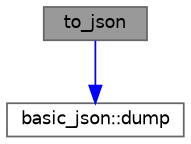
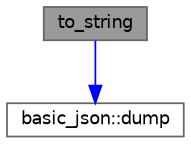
(95, 24) -> (95, 24)
